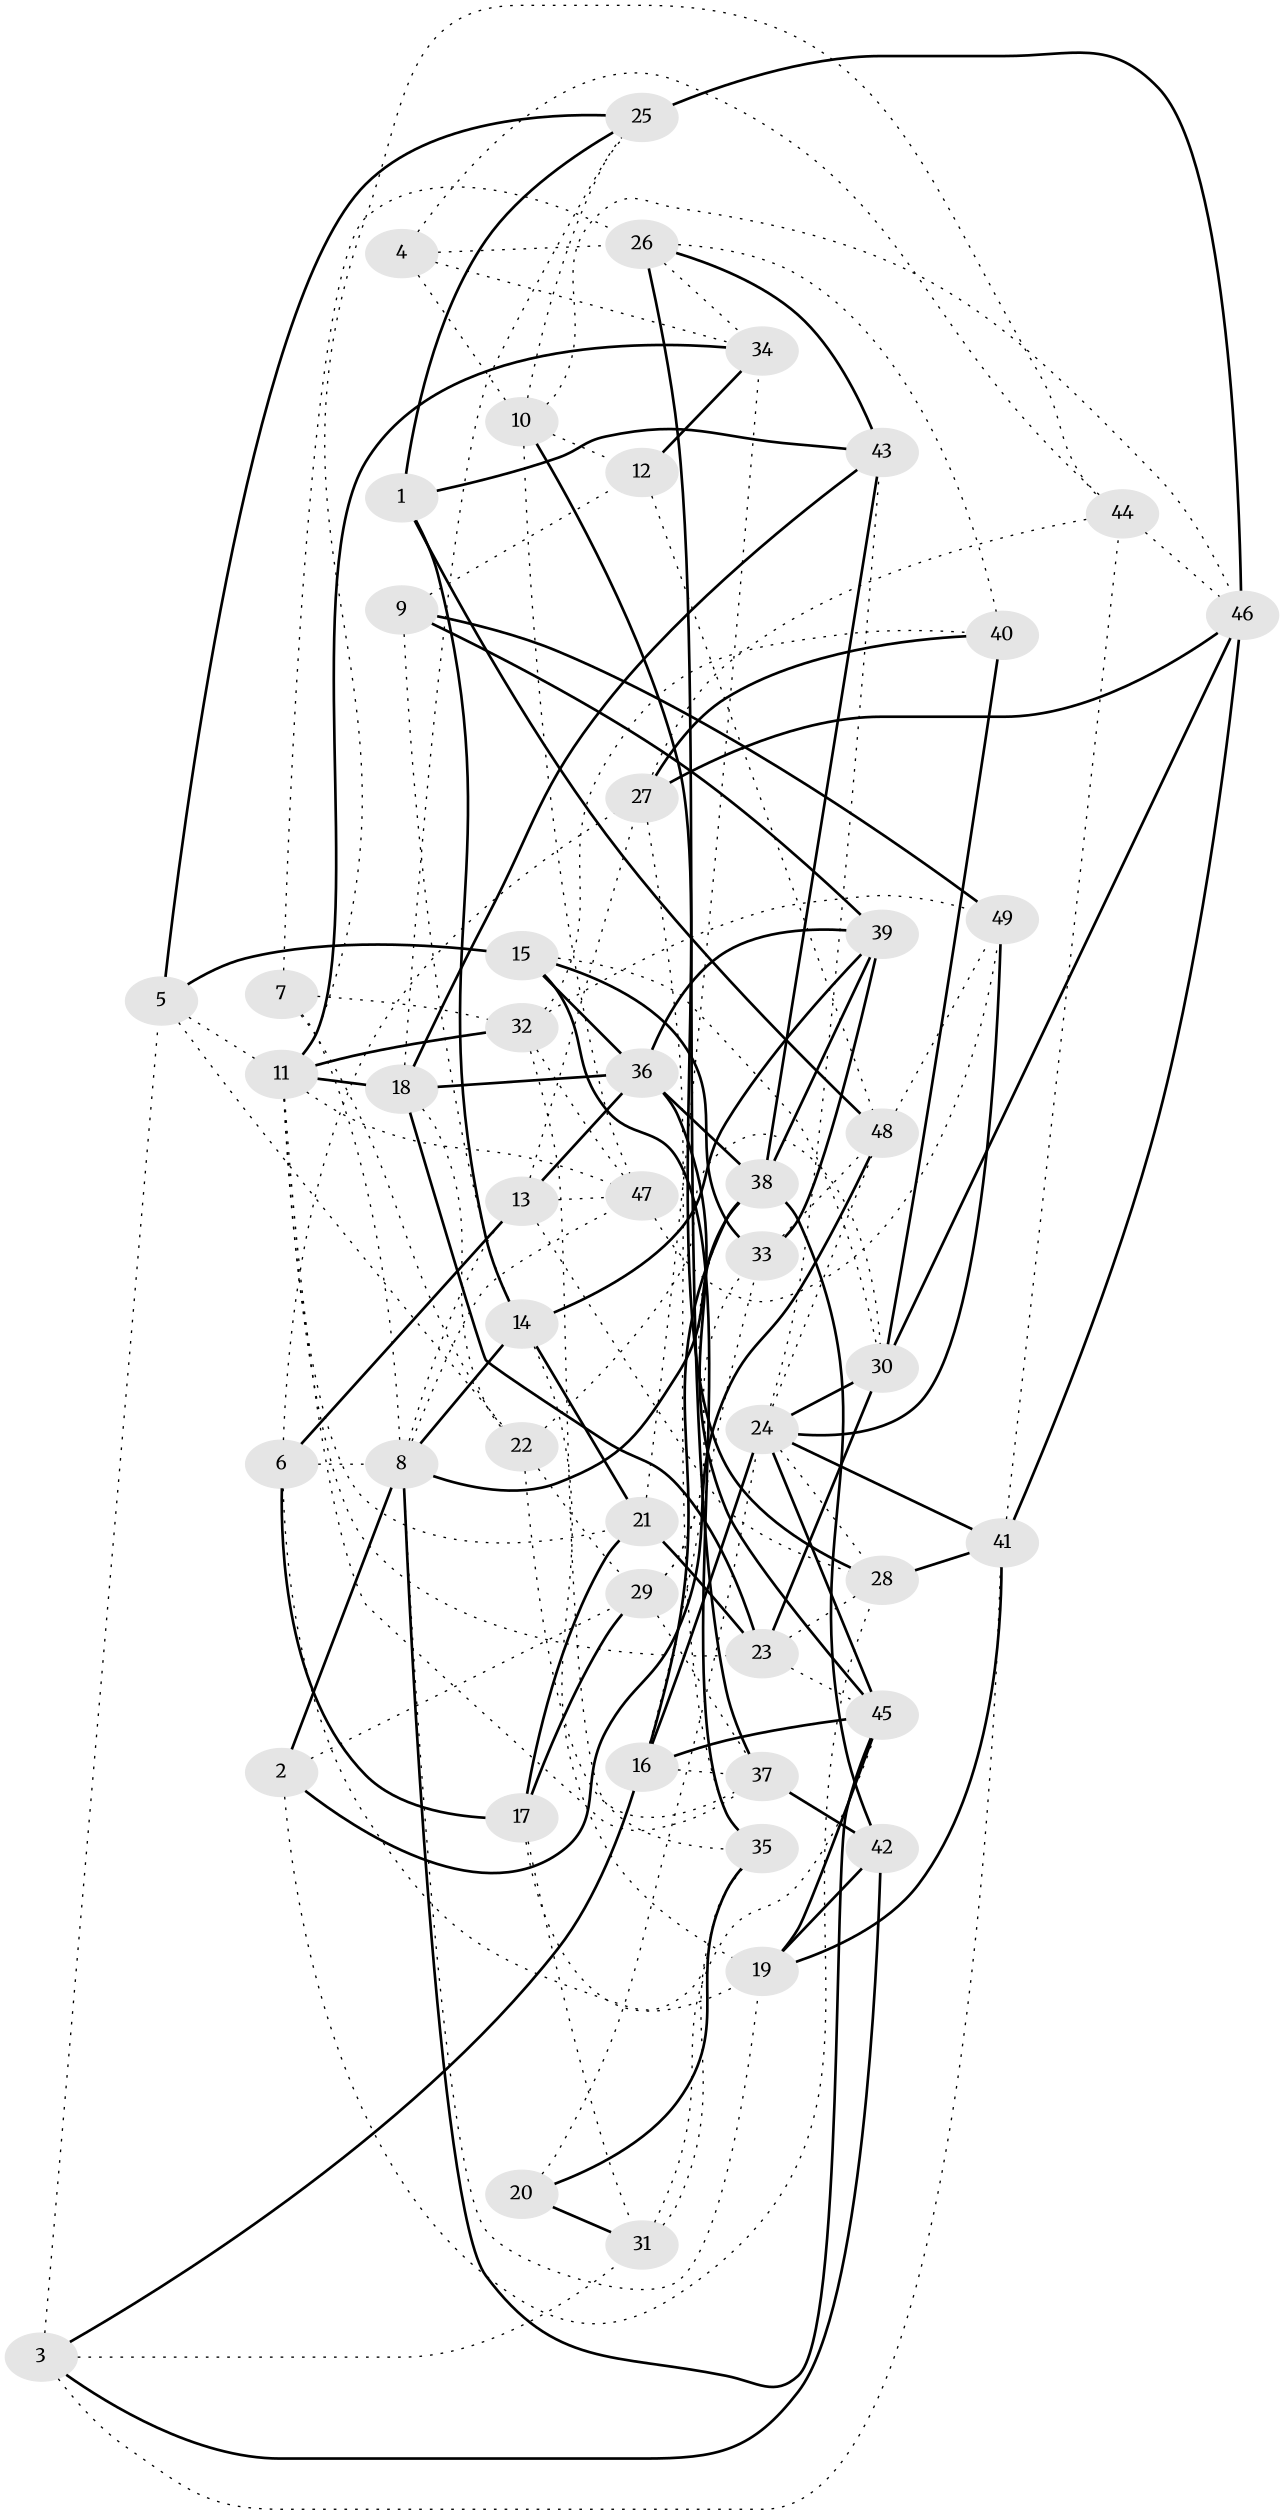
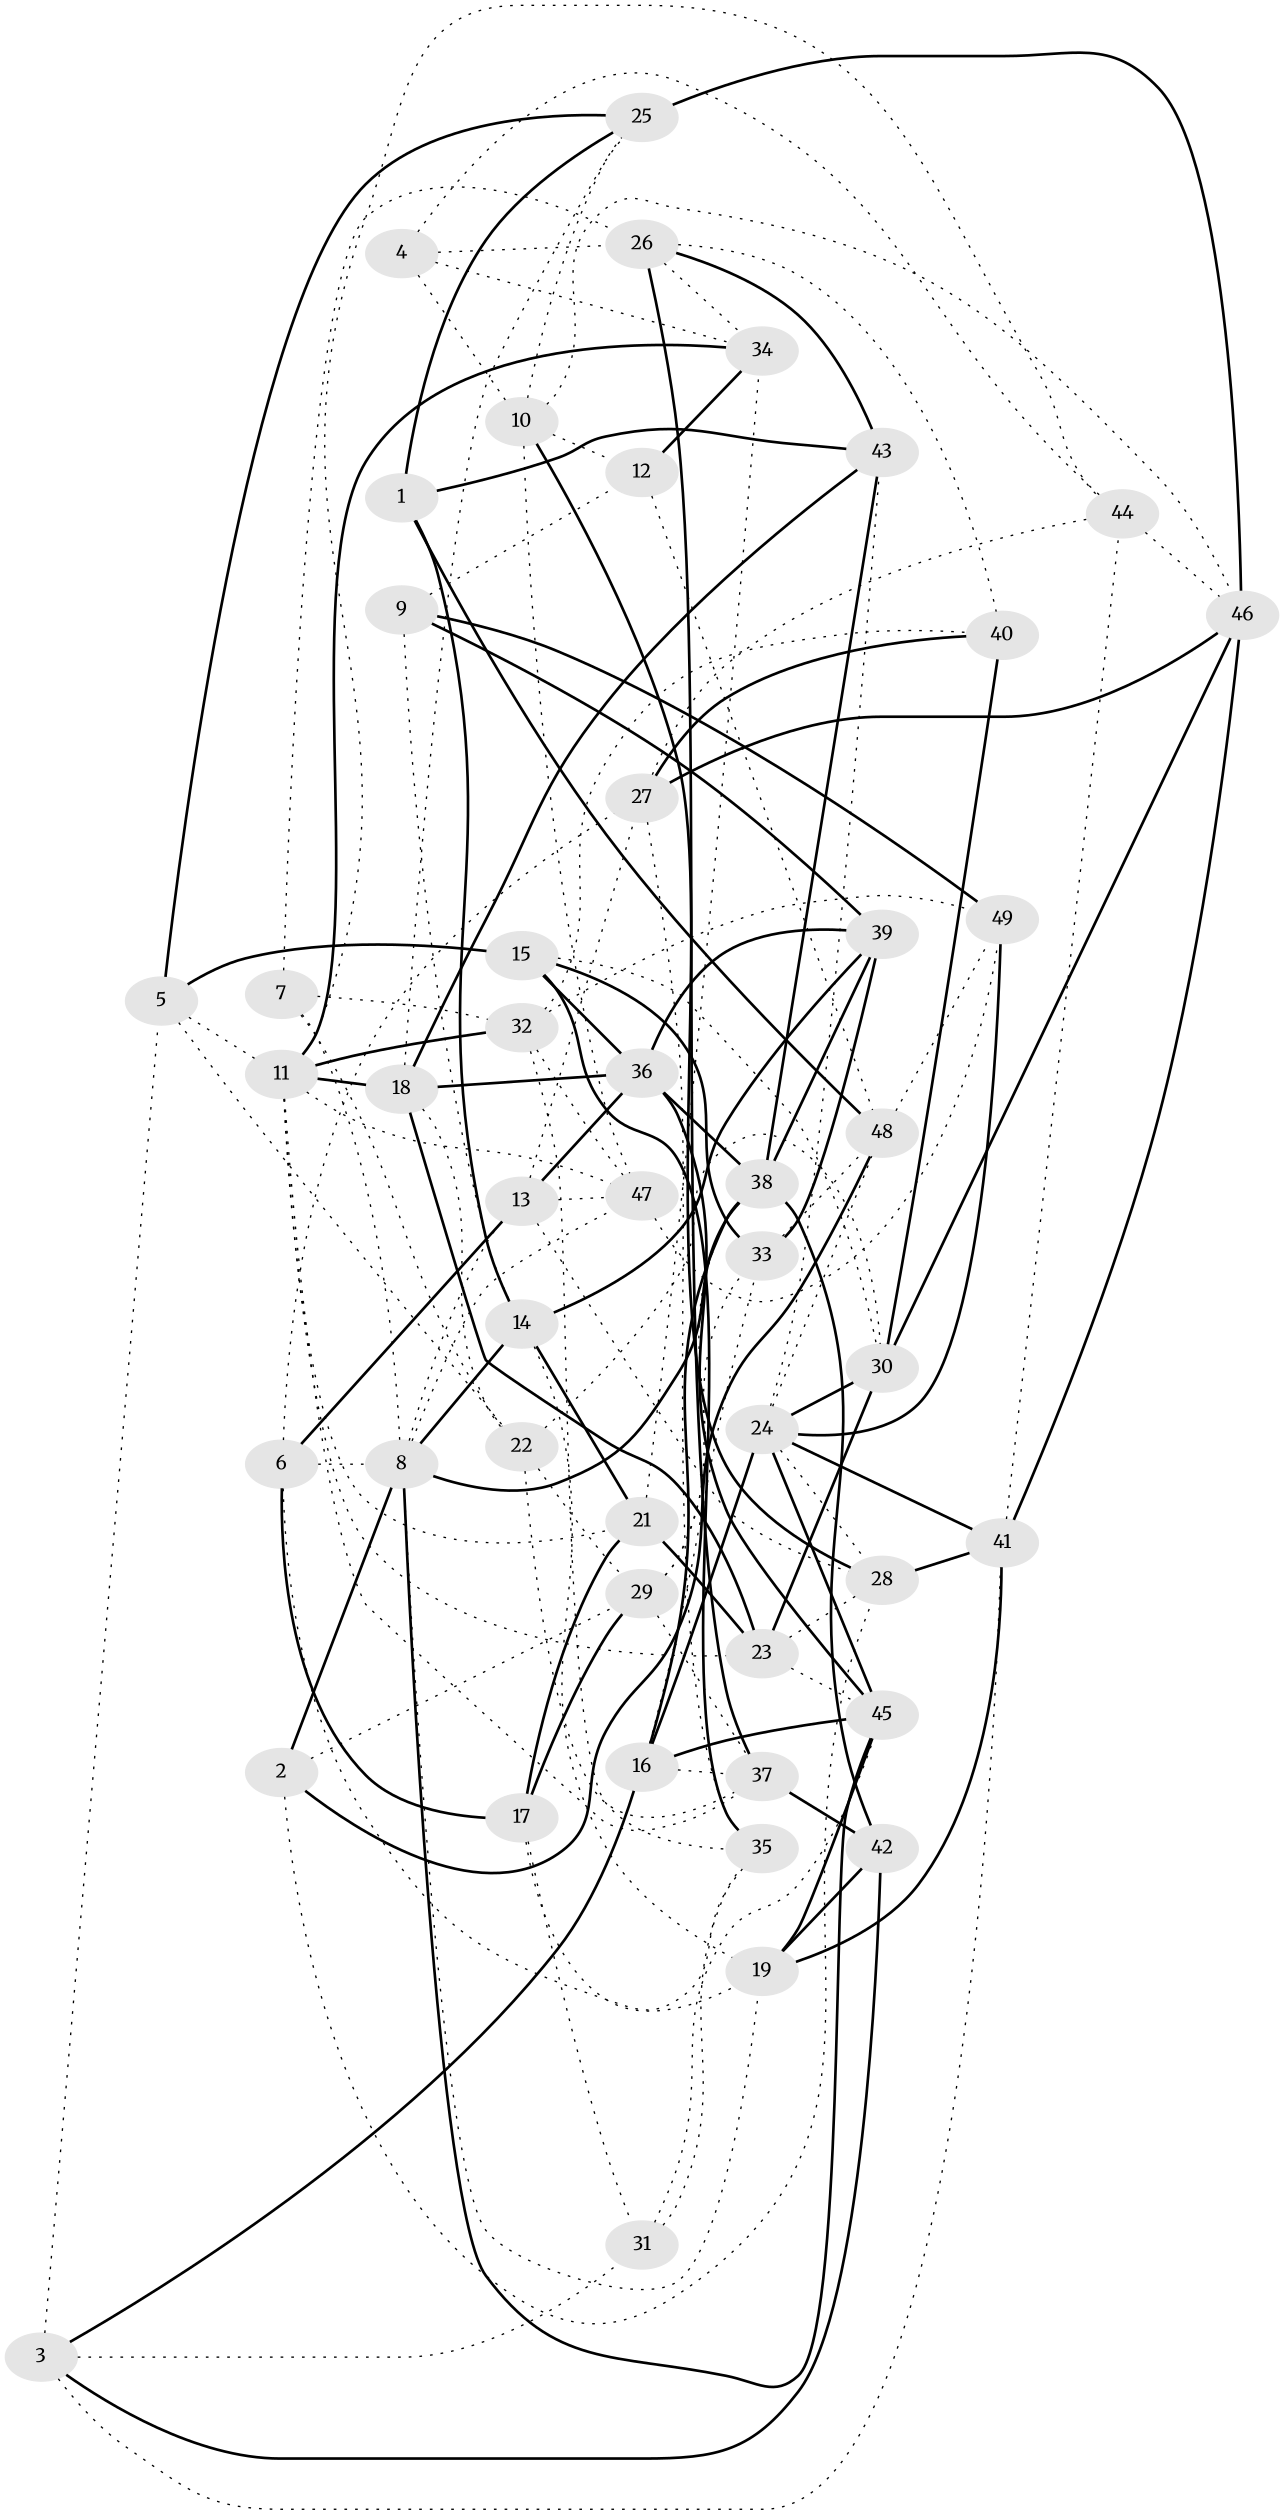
(522, 2194) -> none
